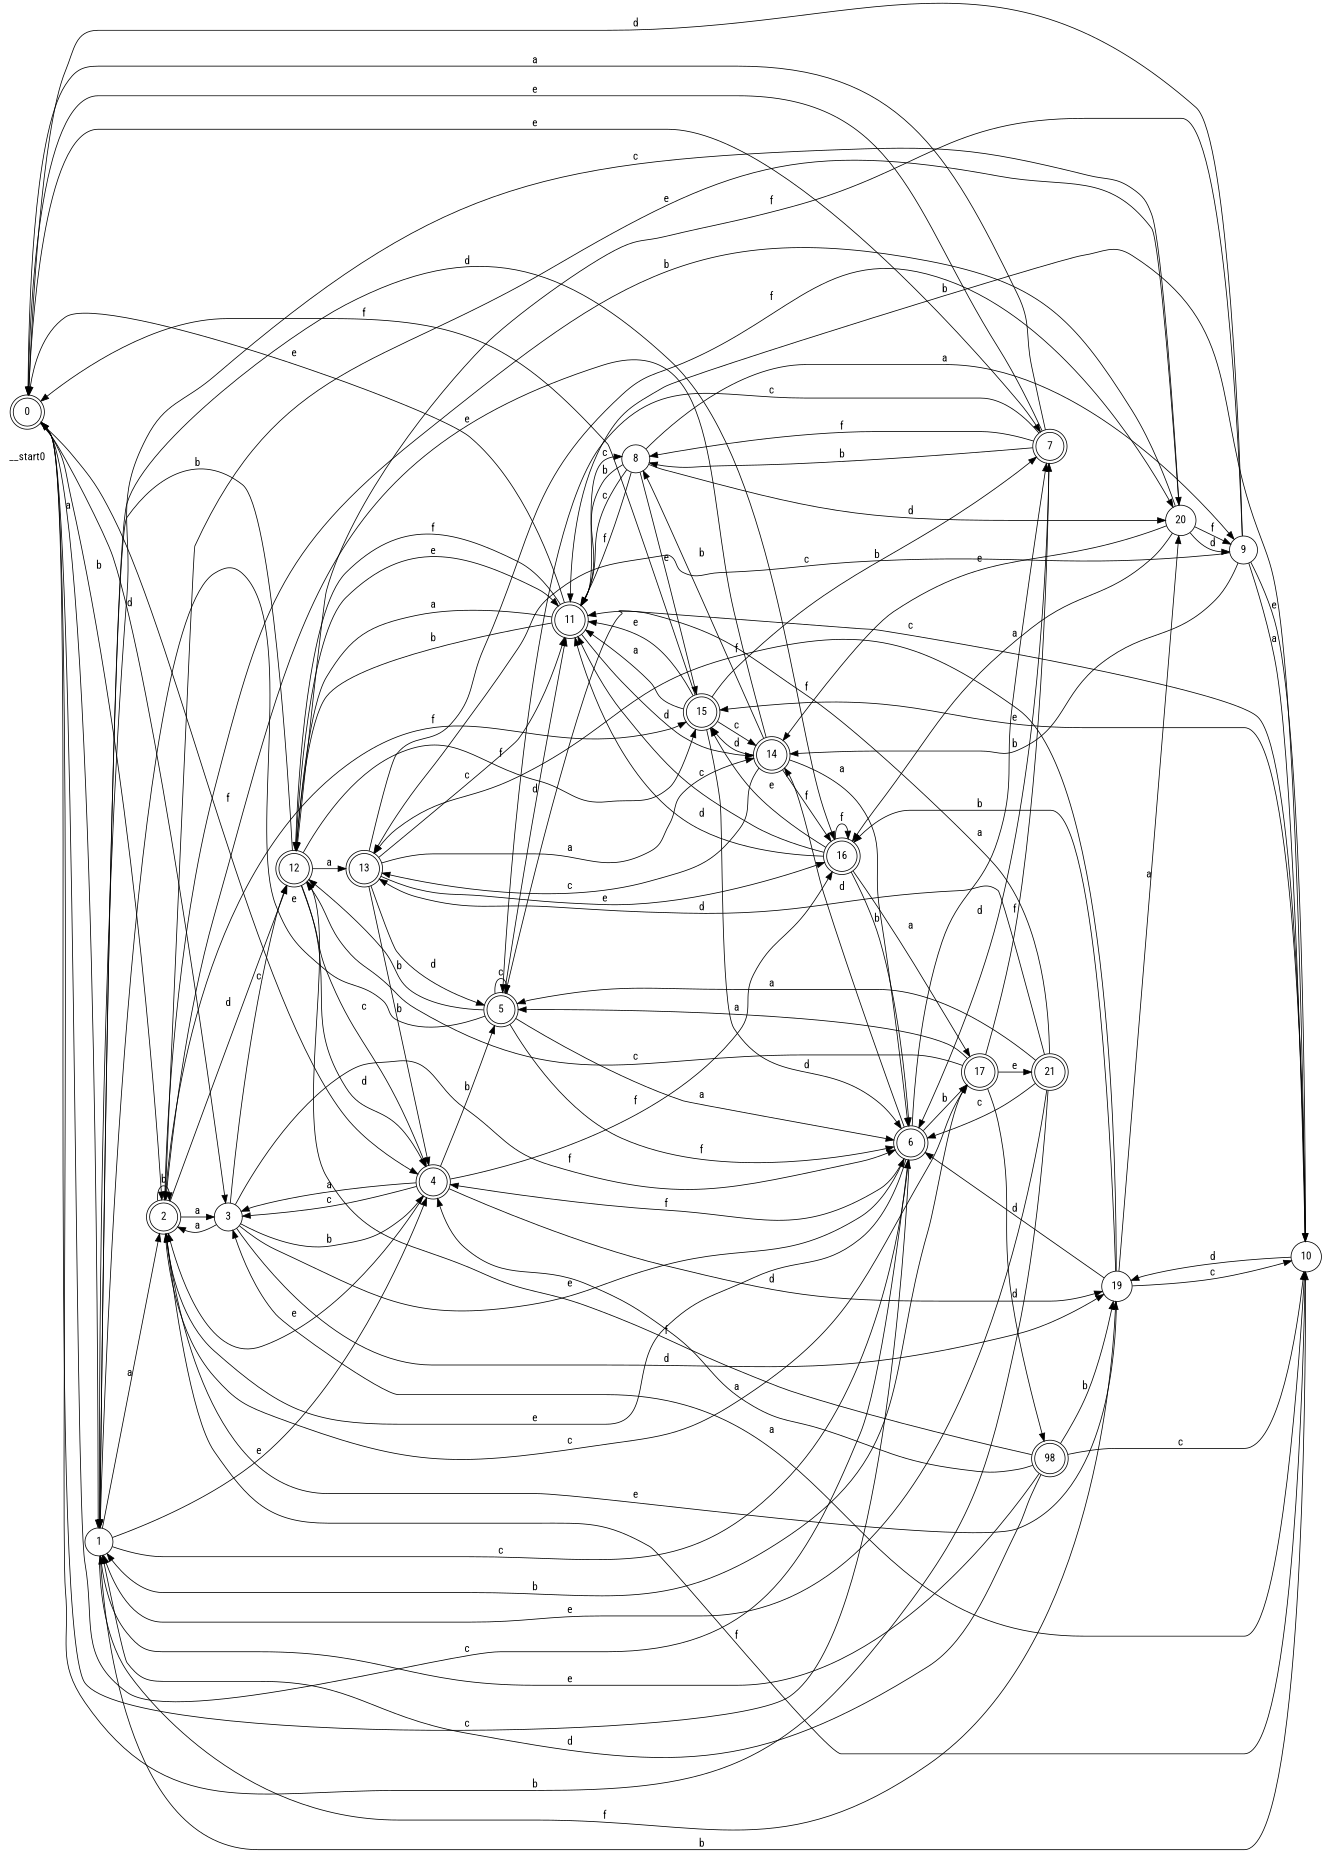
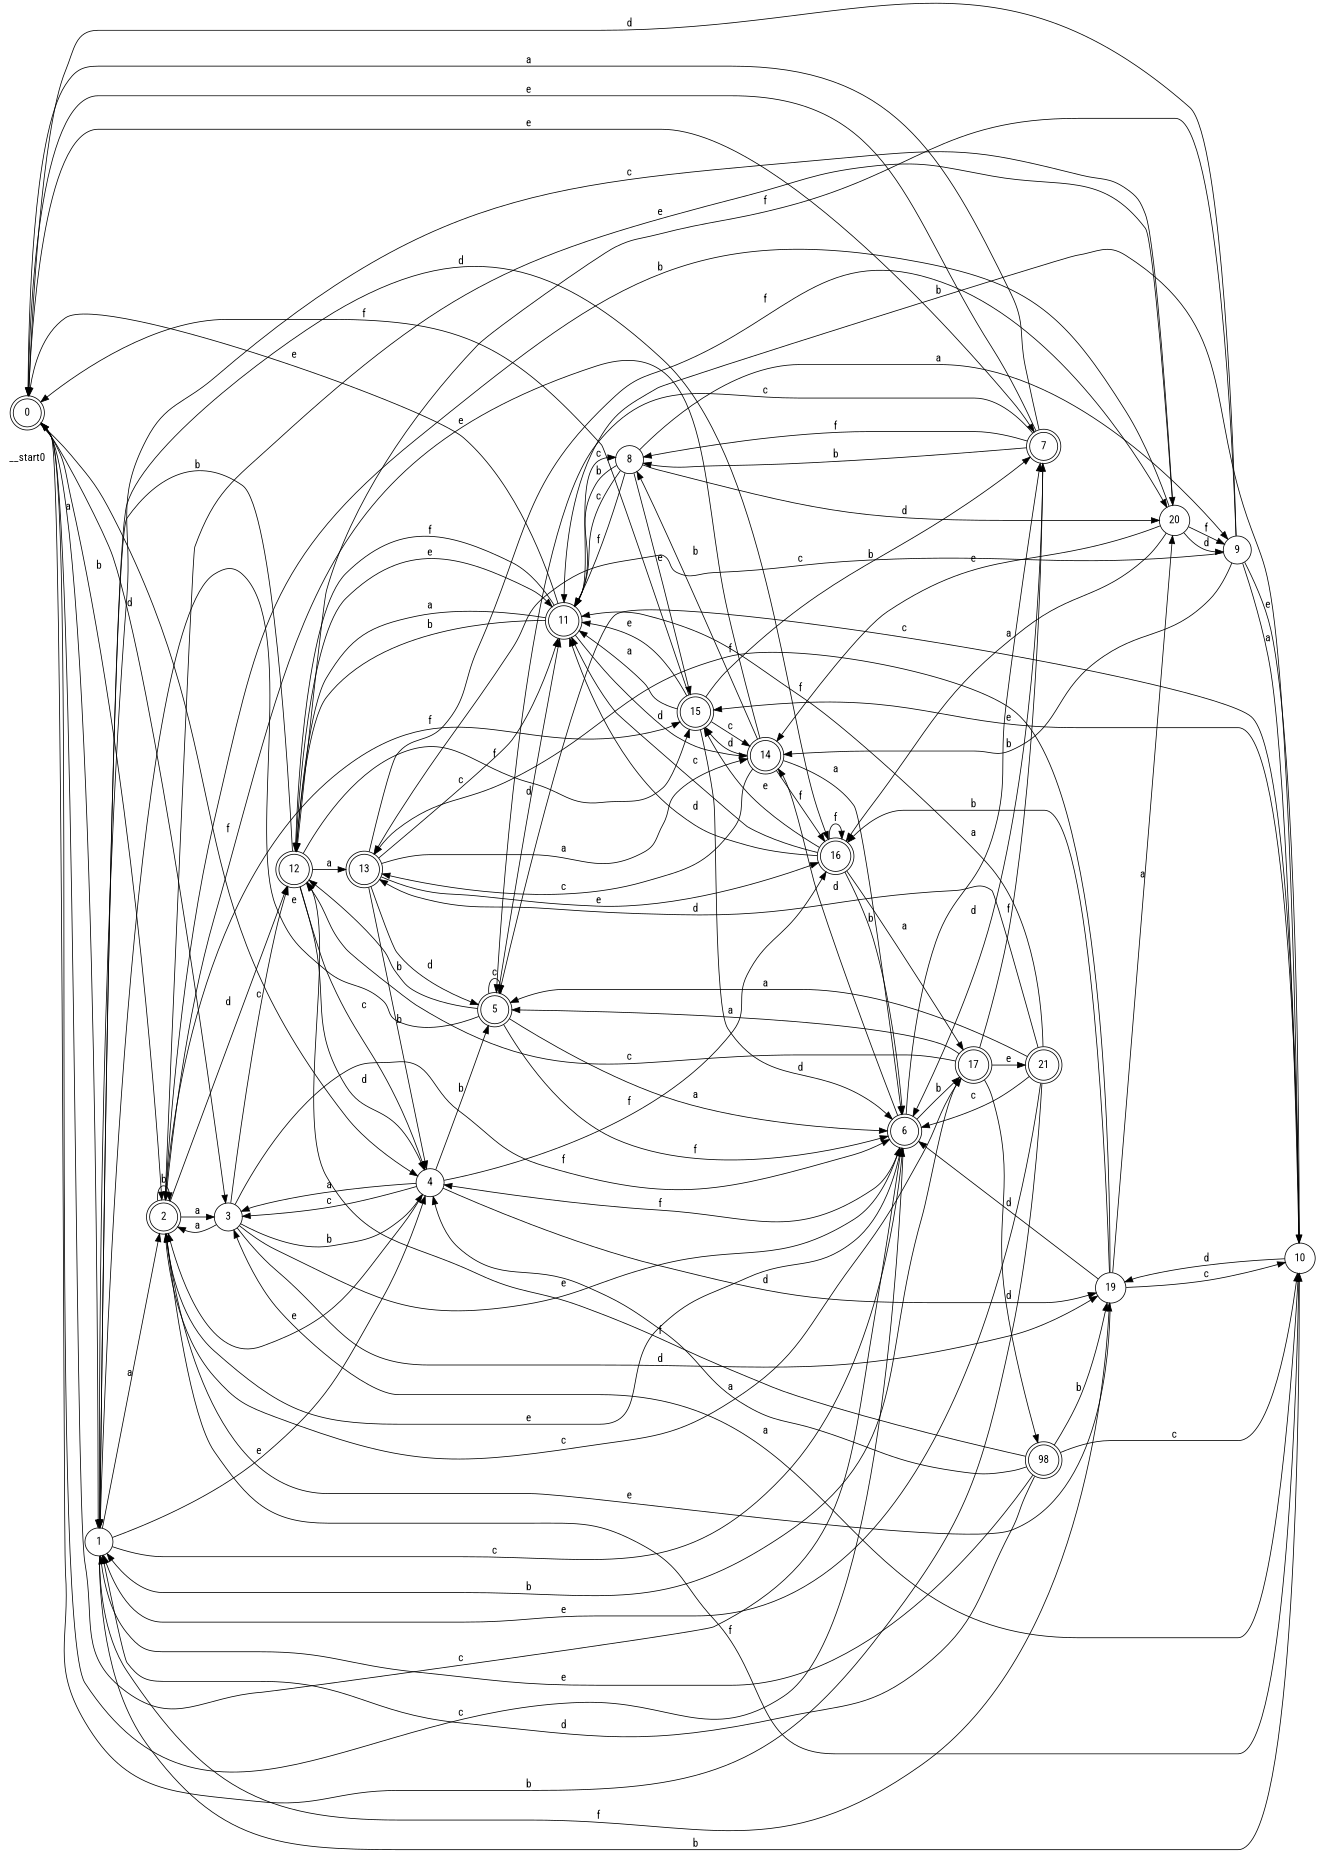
(433, 1182) -> (430, 1183)
